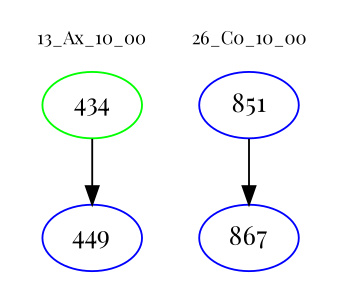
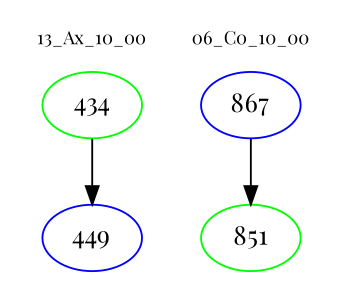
(250, 40) -> (251, 40)
(249, 105) -> (251, 238)
(249, 162) -> (251, 162)
